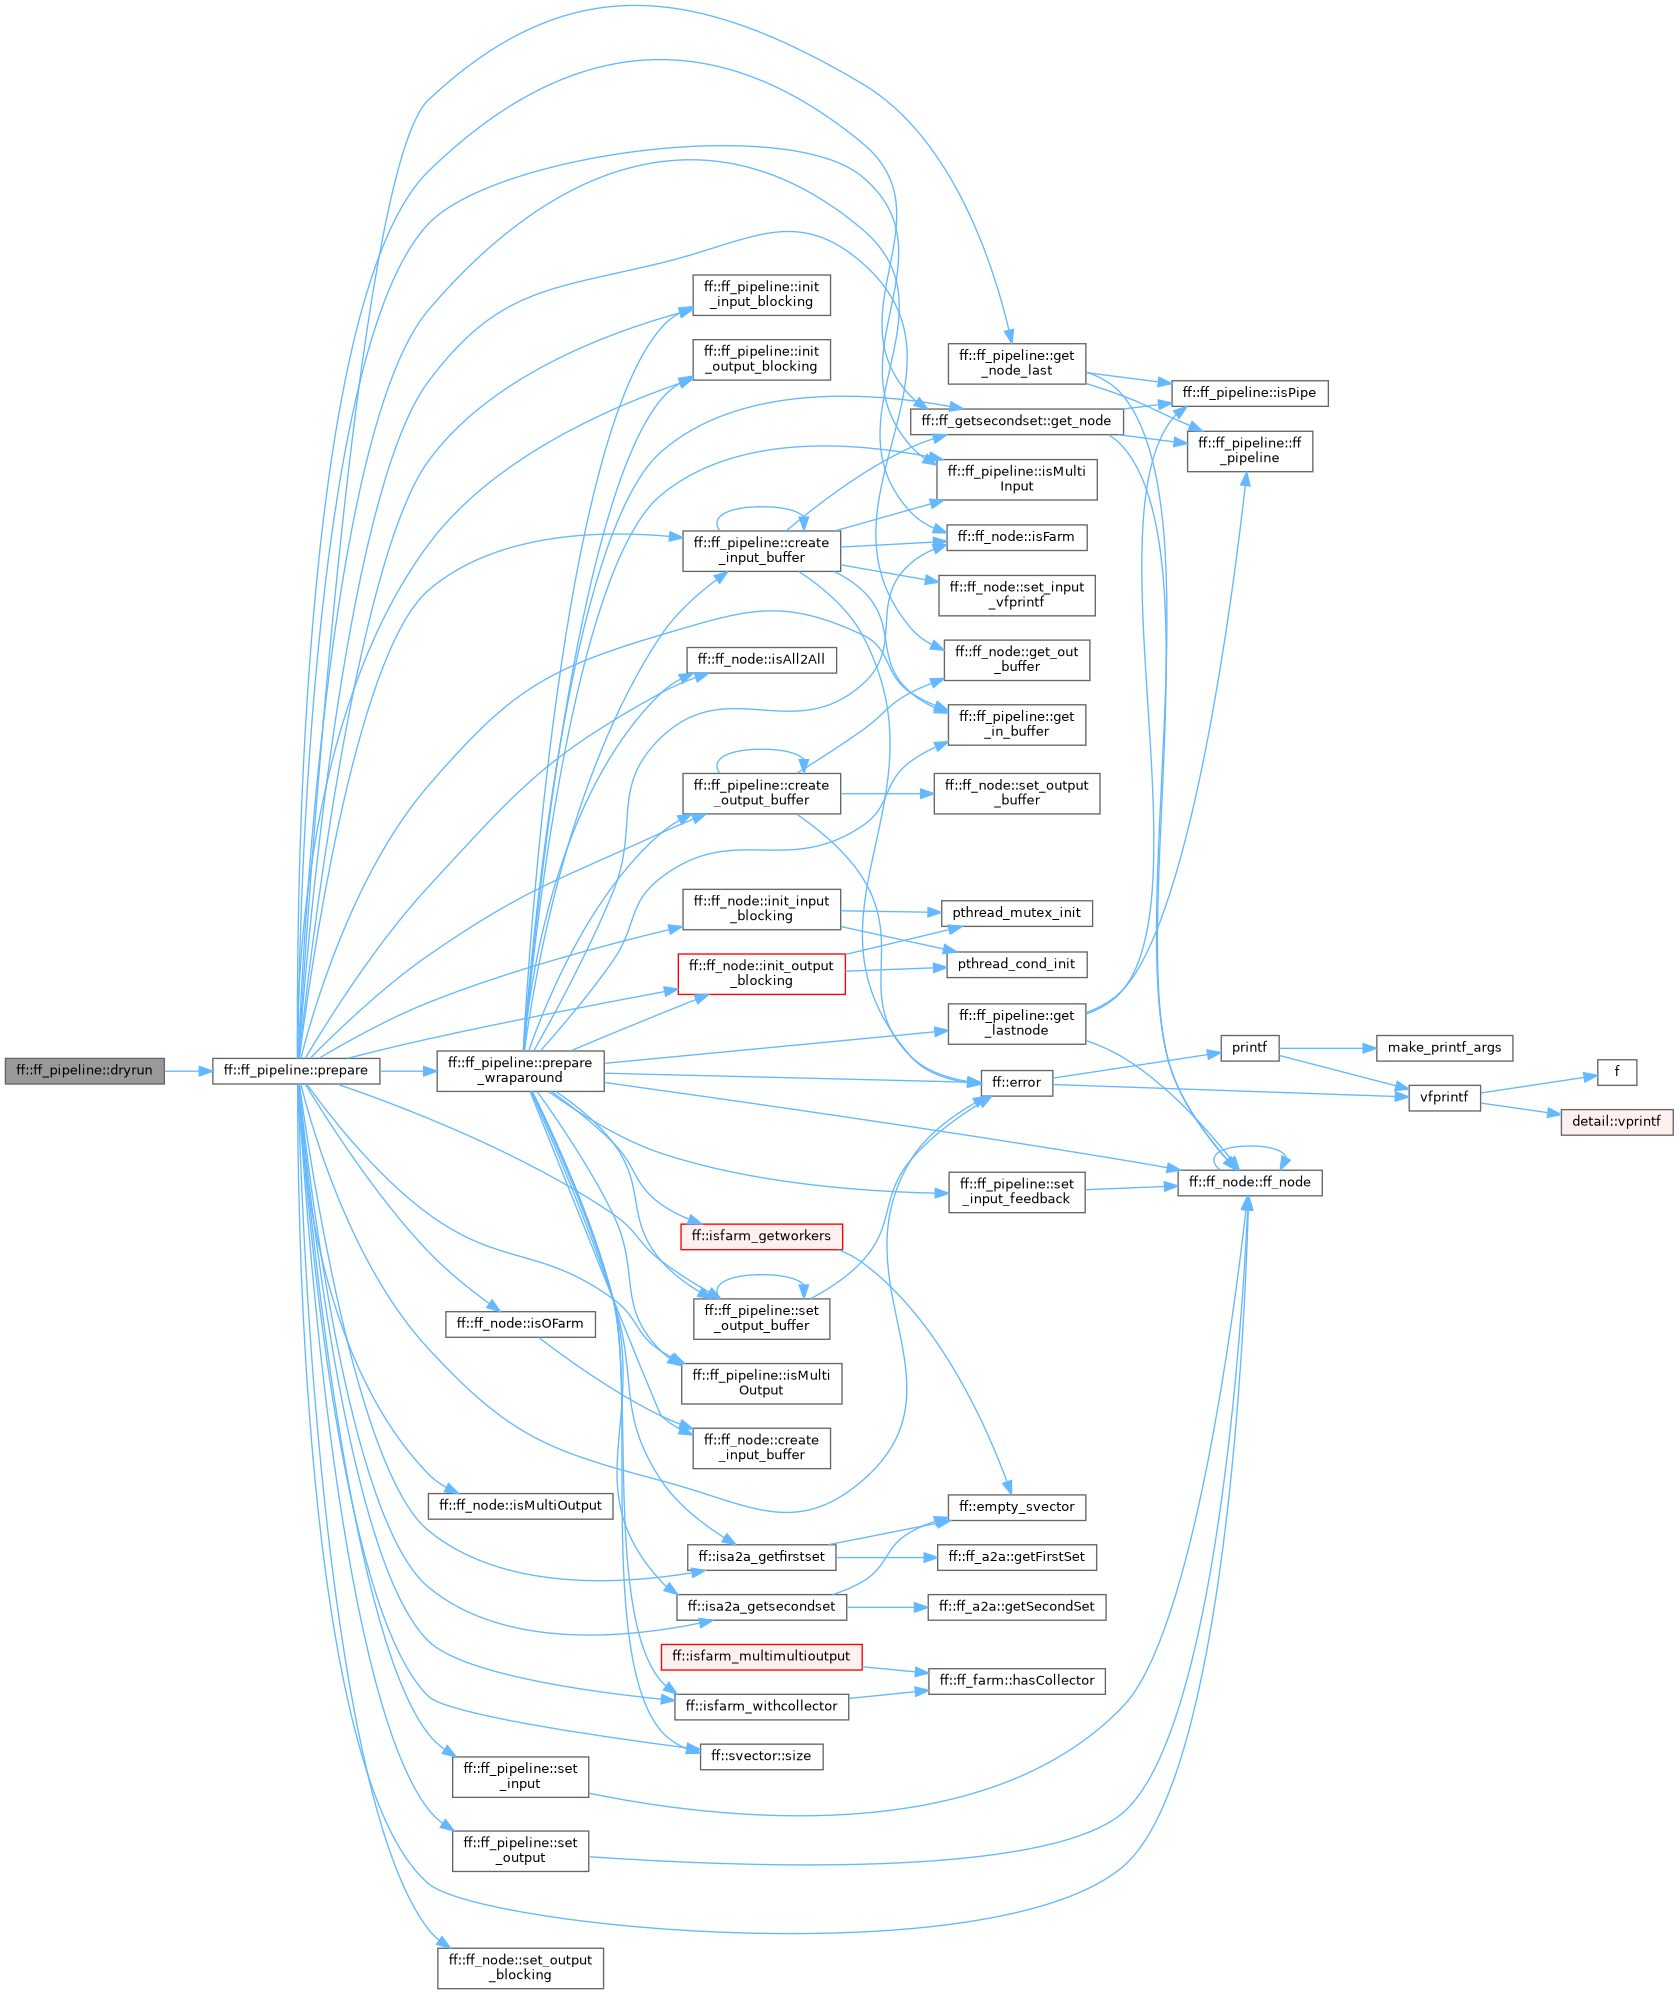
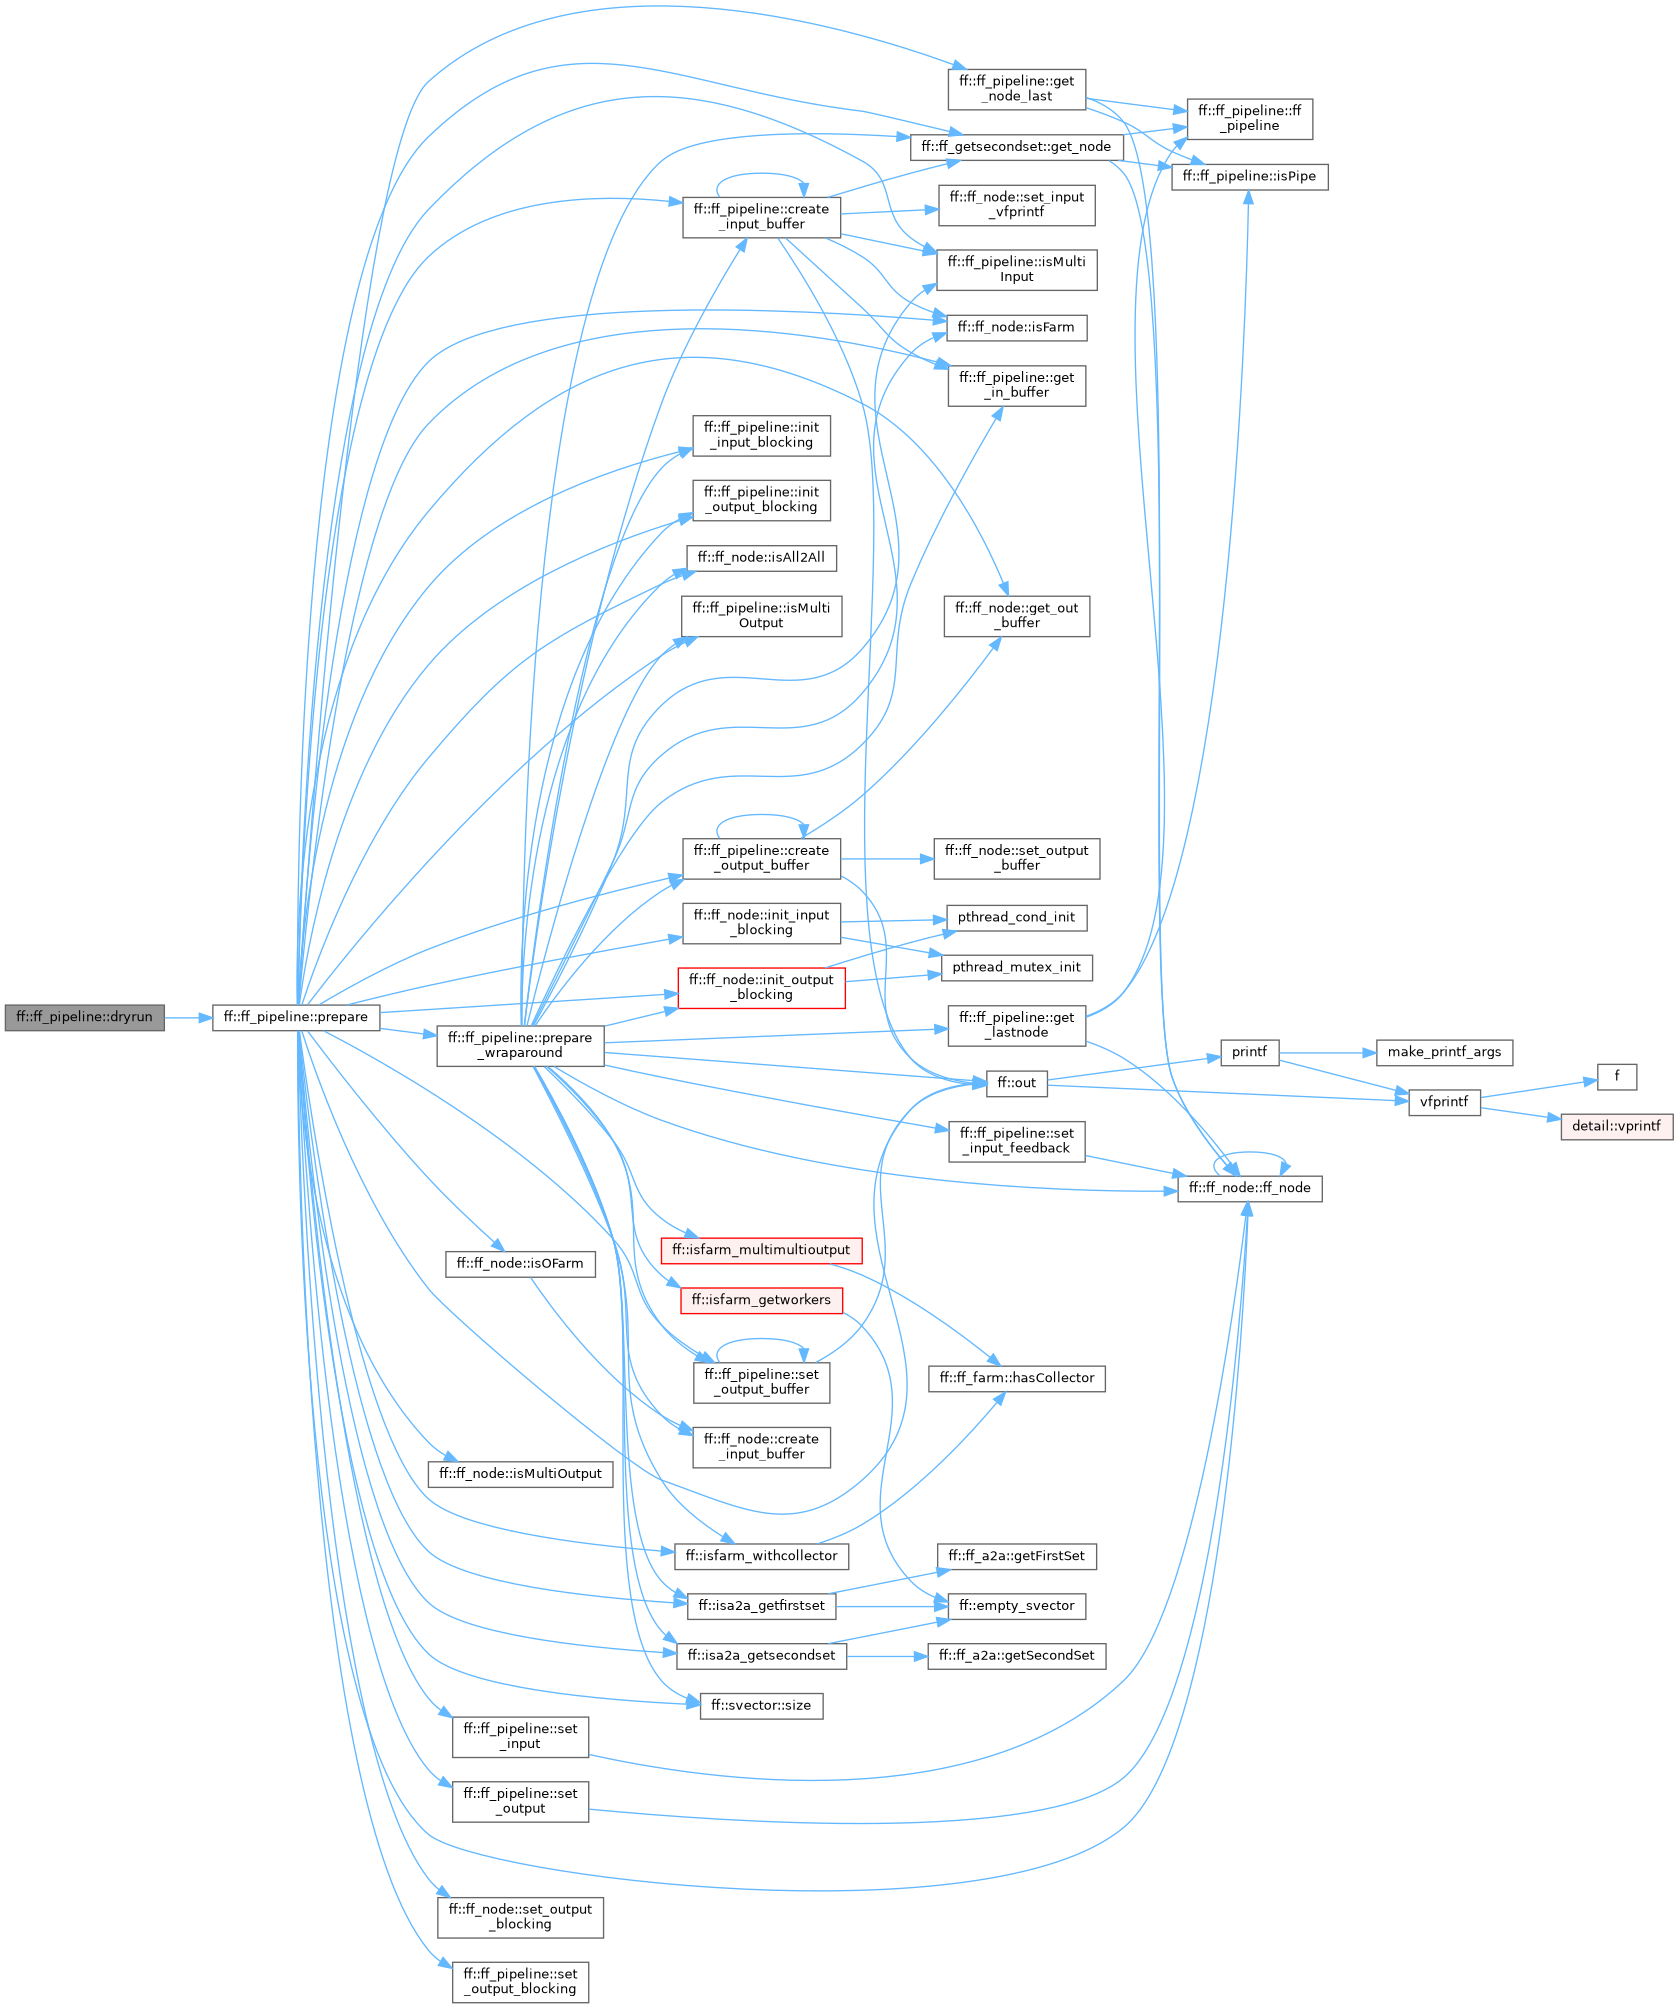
(1017, 1083) -> (1017, 1084)
none -> (640, 1194)
none -> (521, 1982)
